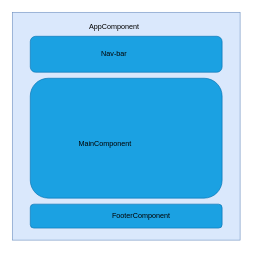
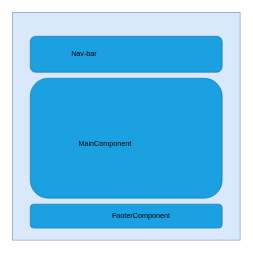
(114, 27) -> none
(114, 54) -> (84, 54)
